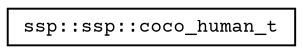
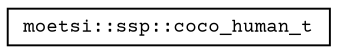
(151, 27) -> (169, 27)
